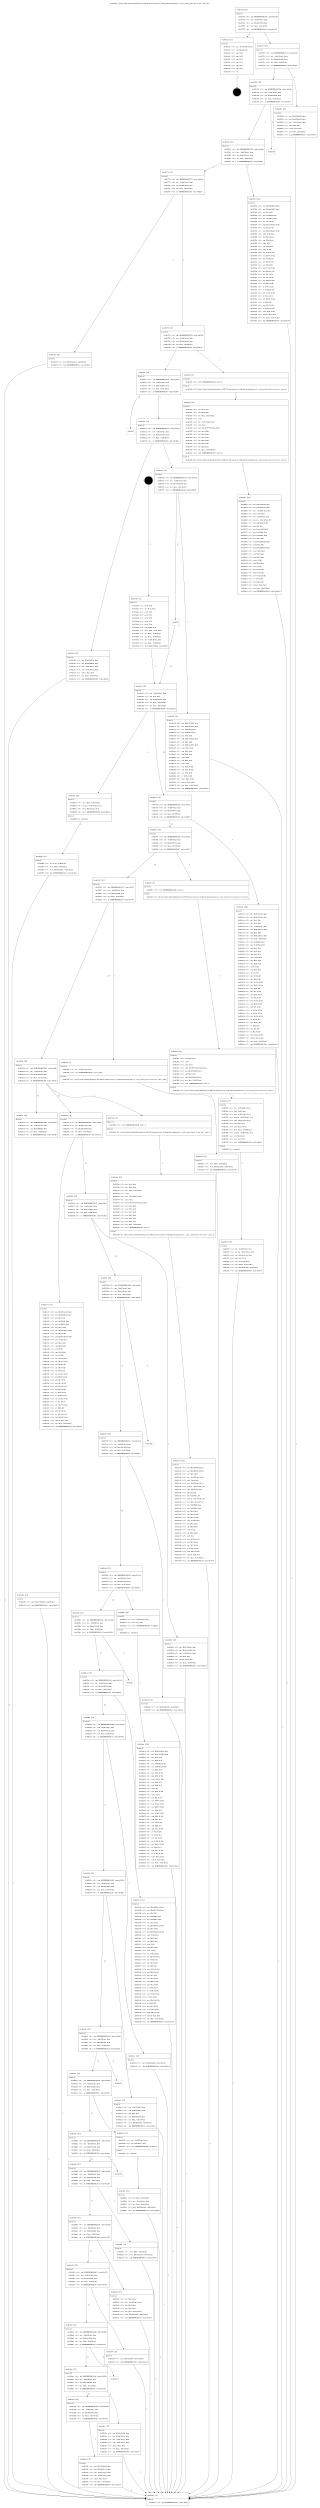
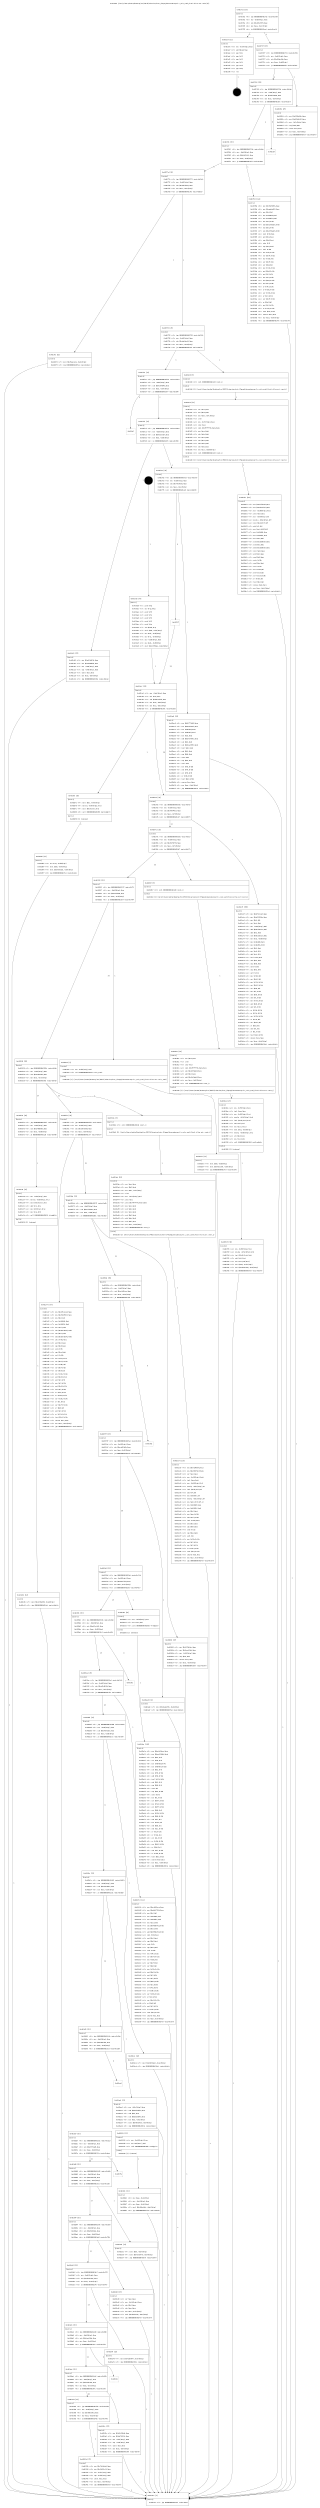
none -> (36, 1206)
(90, 2083) -> none
